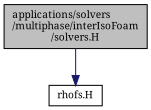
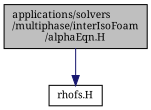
(76, 27) -> (76, 27)
